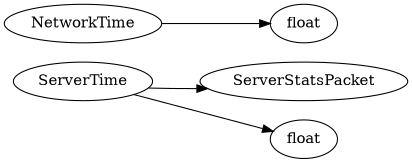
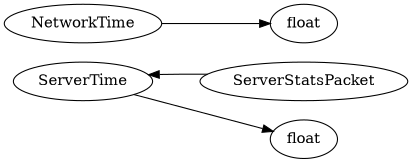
(173, 88) -> (184, 74)
